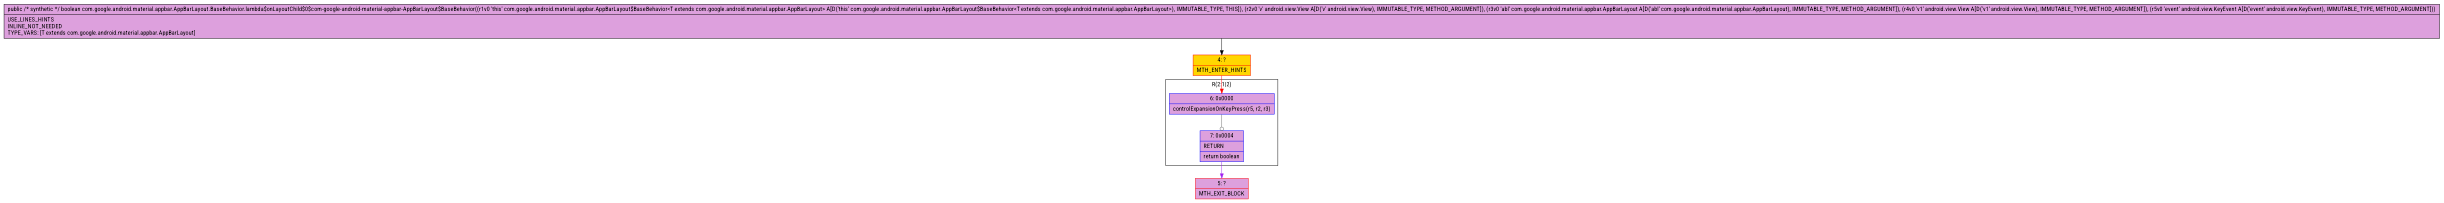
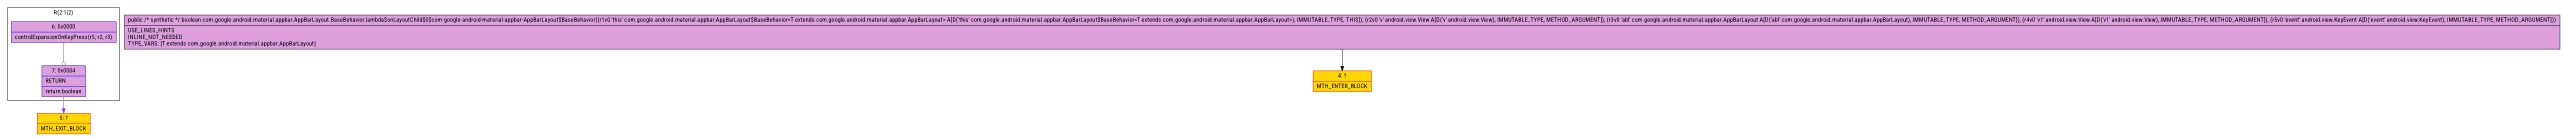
(1222, 70) -> (1342, 86)
(1222, 82) -> none
(1222, 189) -> (64, 124)
